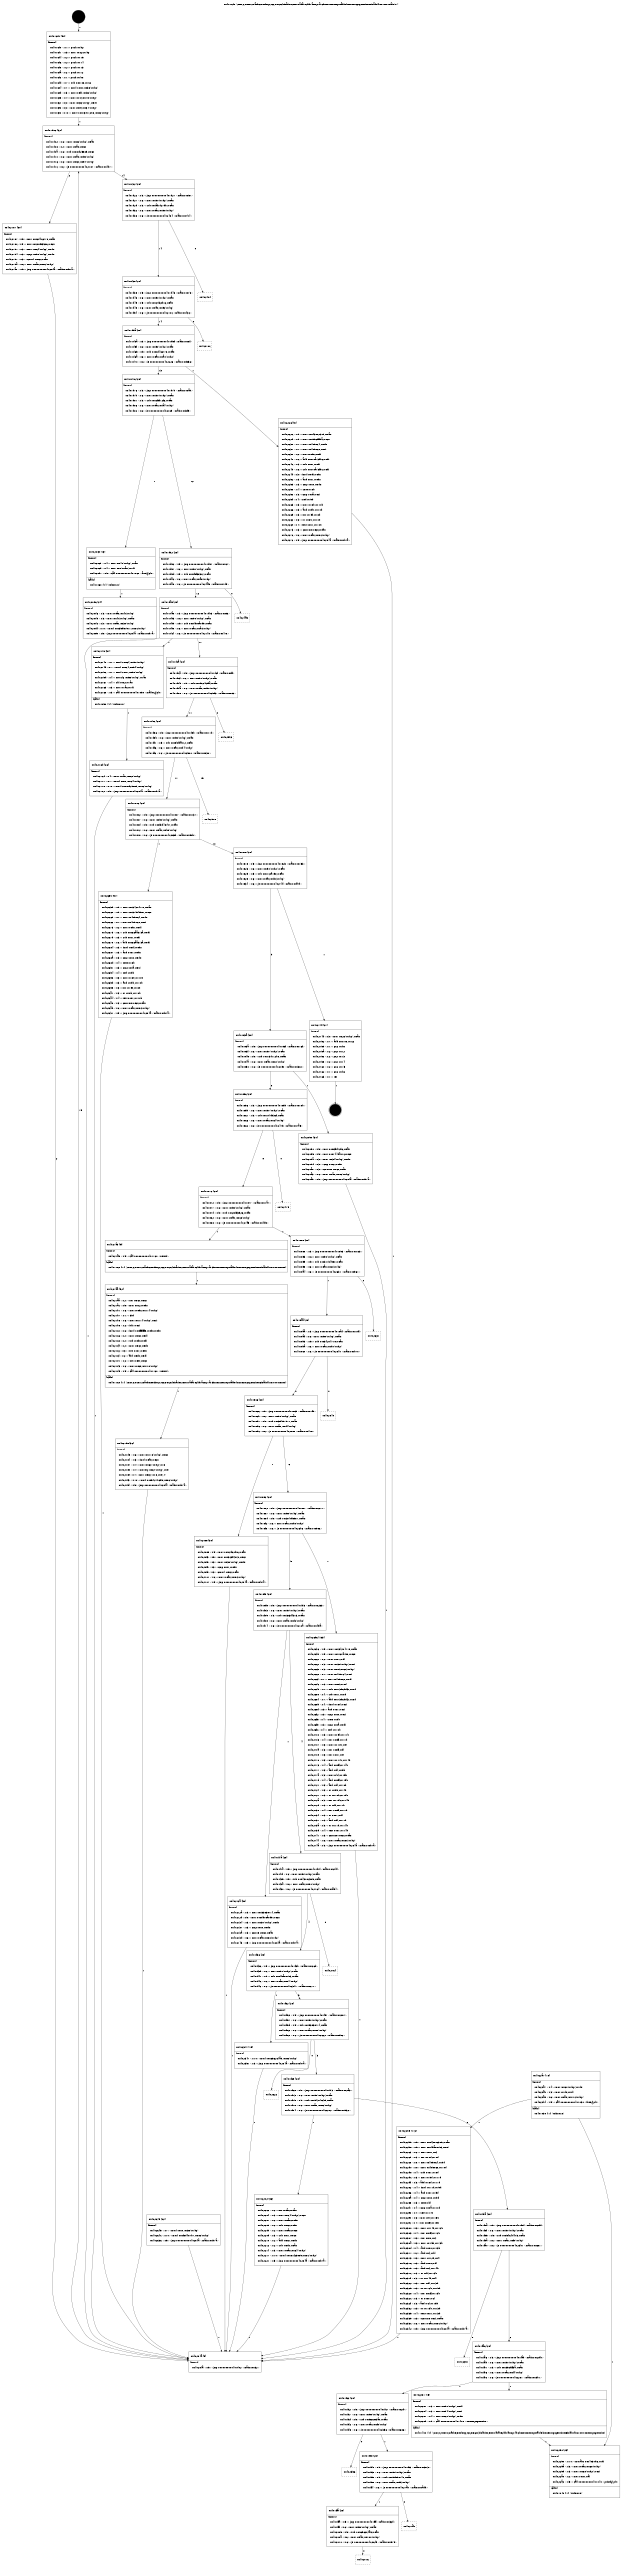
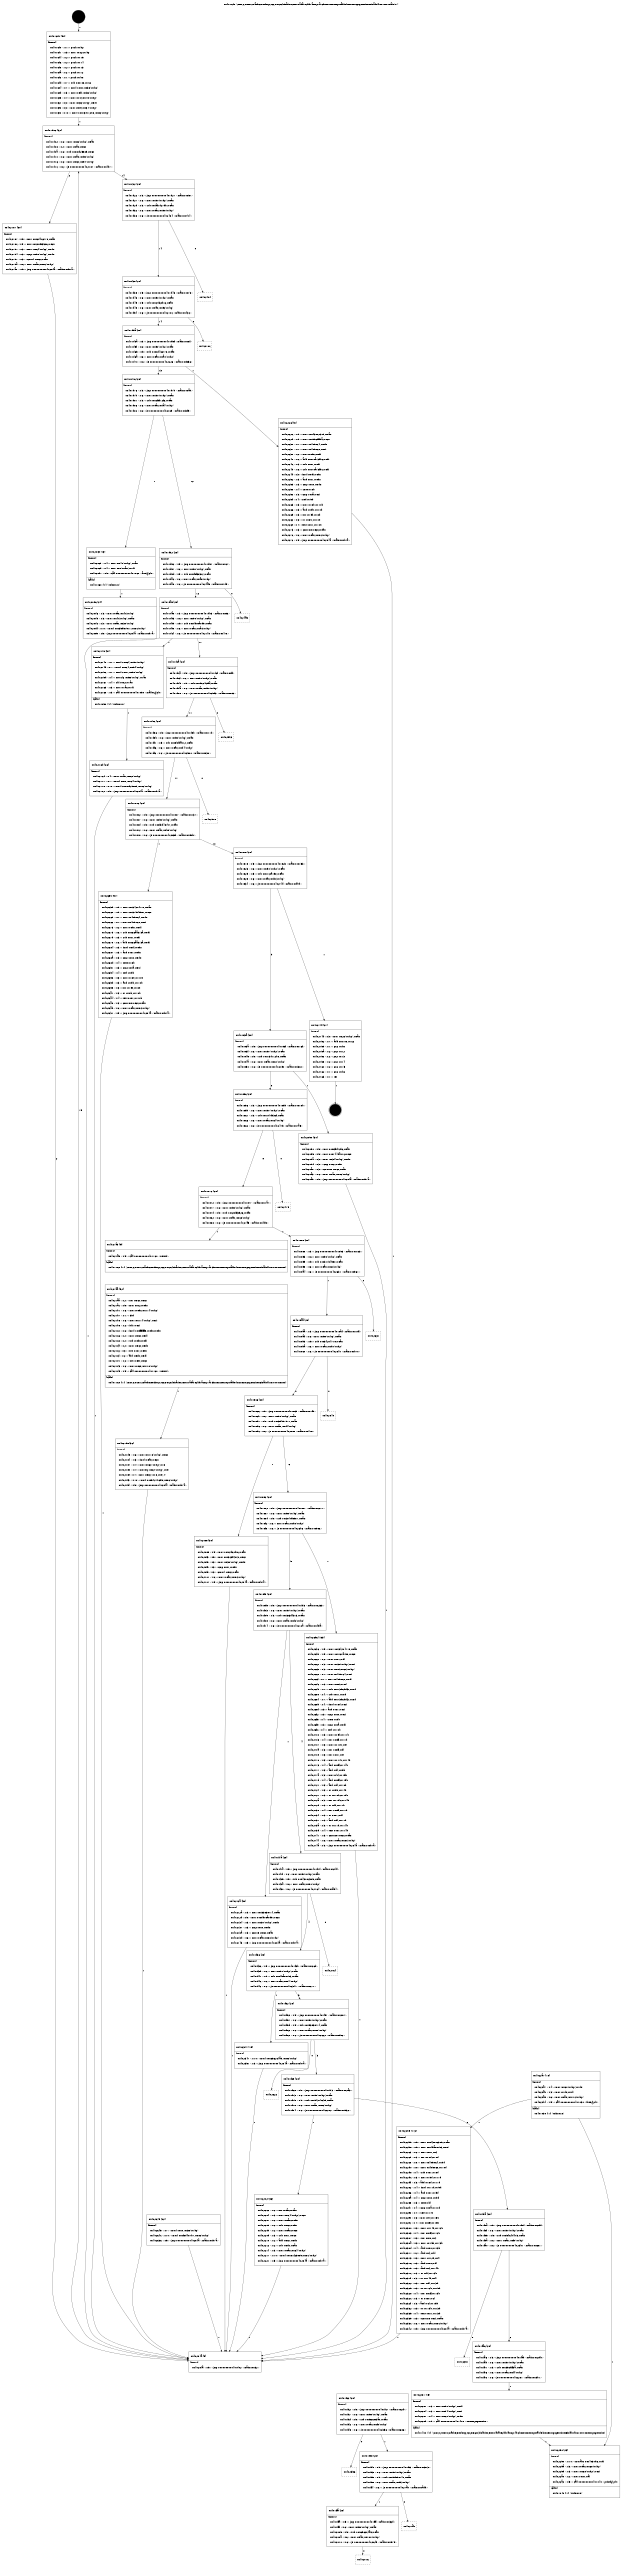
(202, 778) -> (202, 778)
(196, 1278) -> none
(438, 2386) -> none
